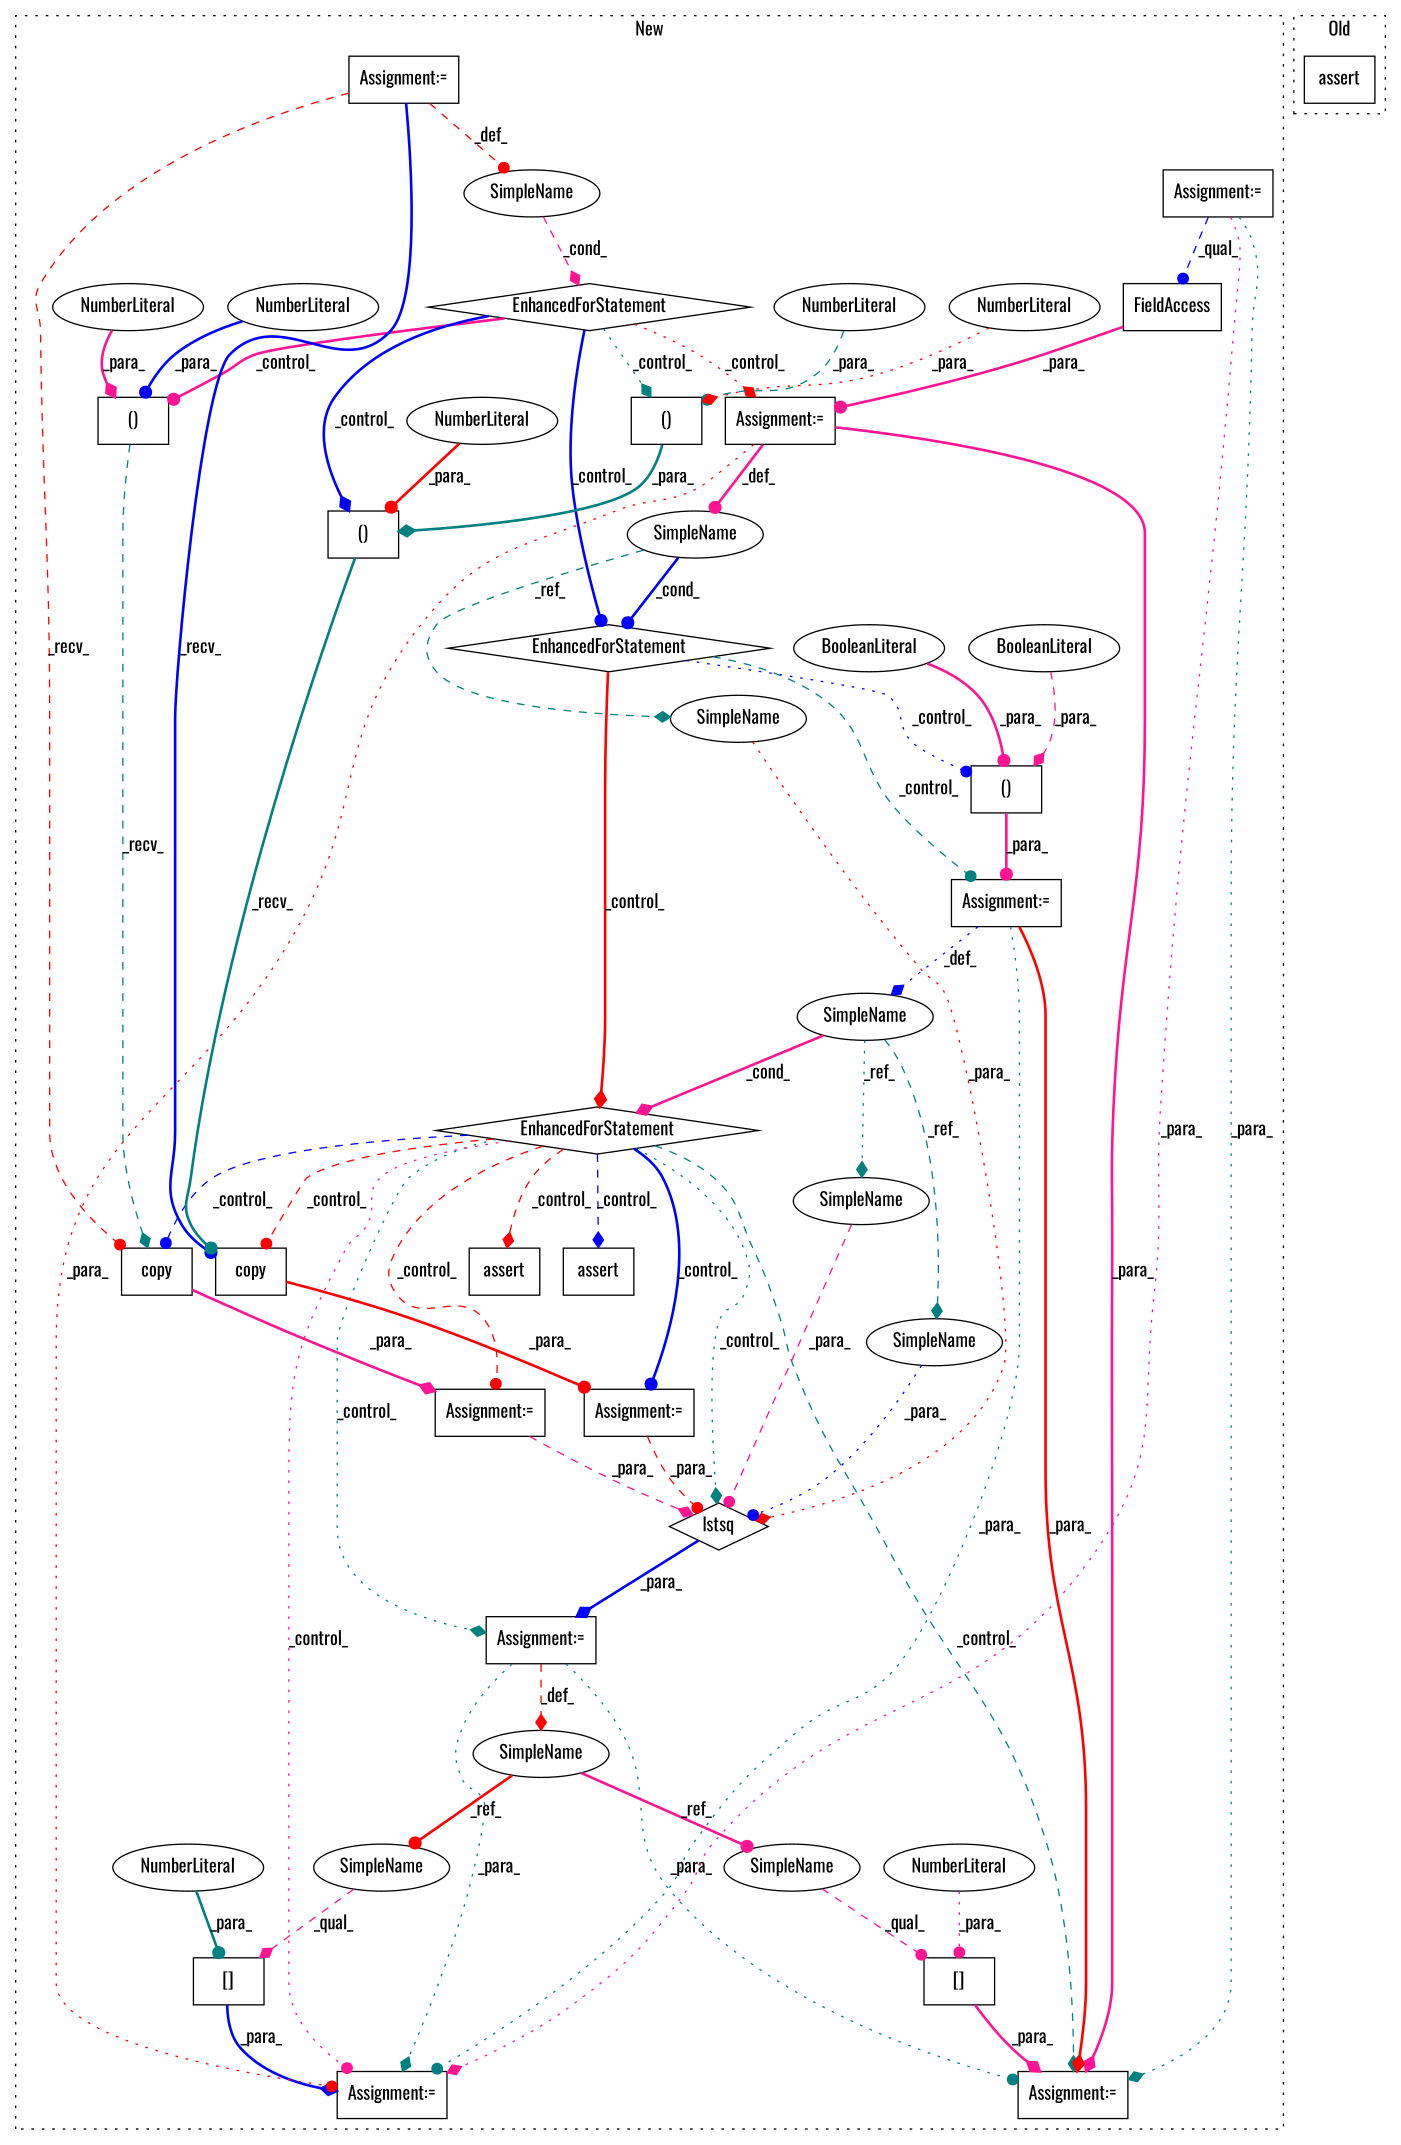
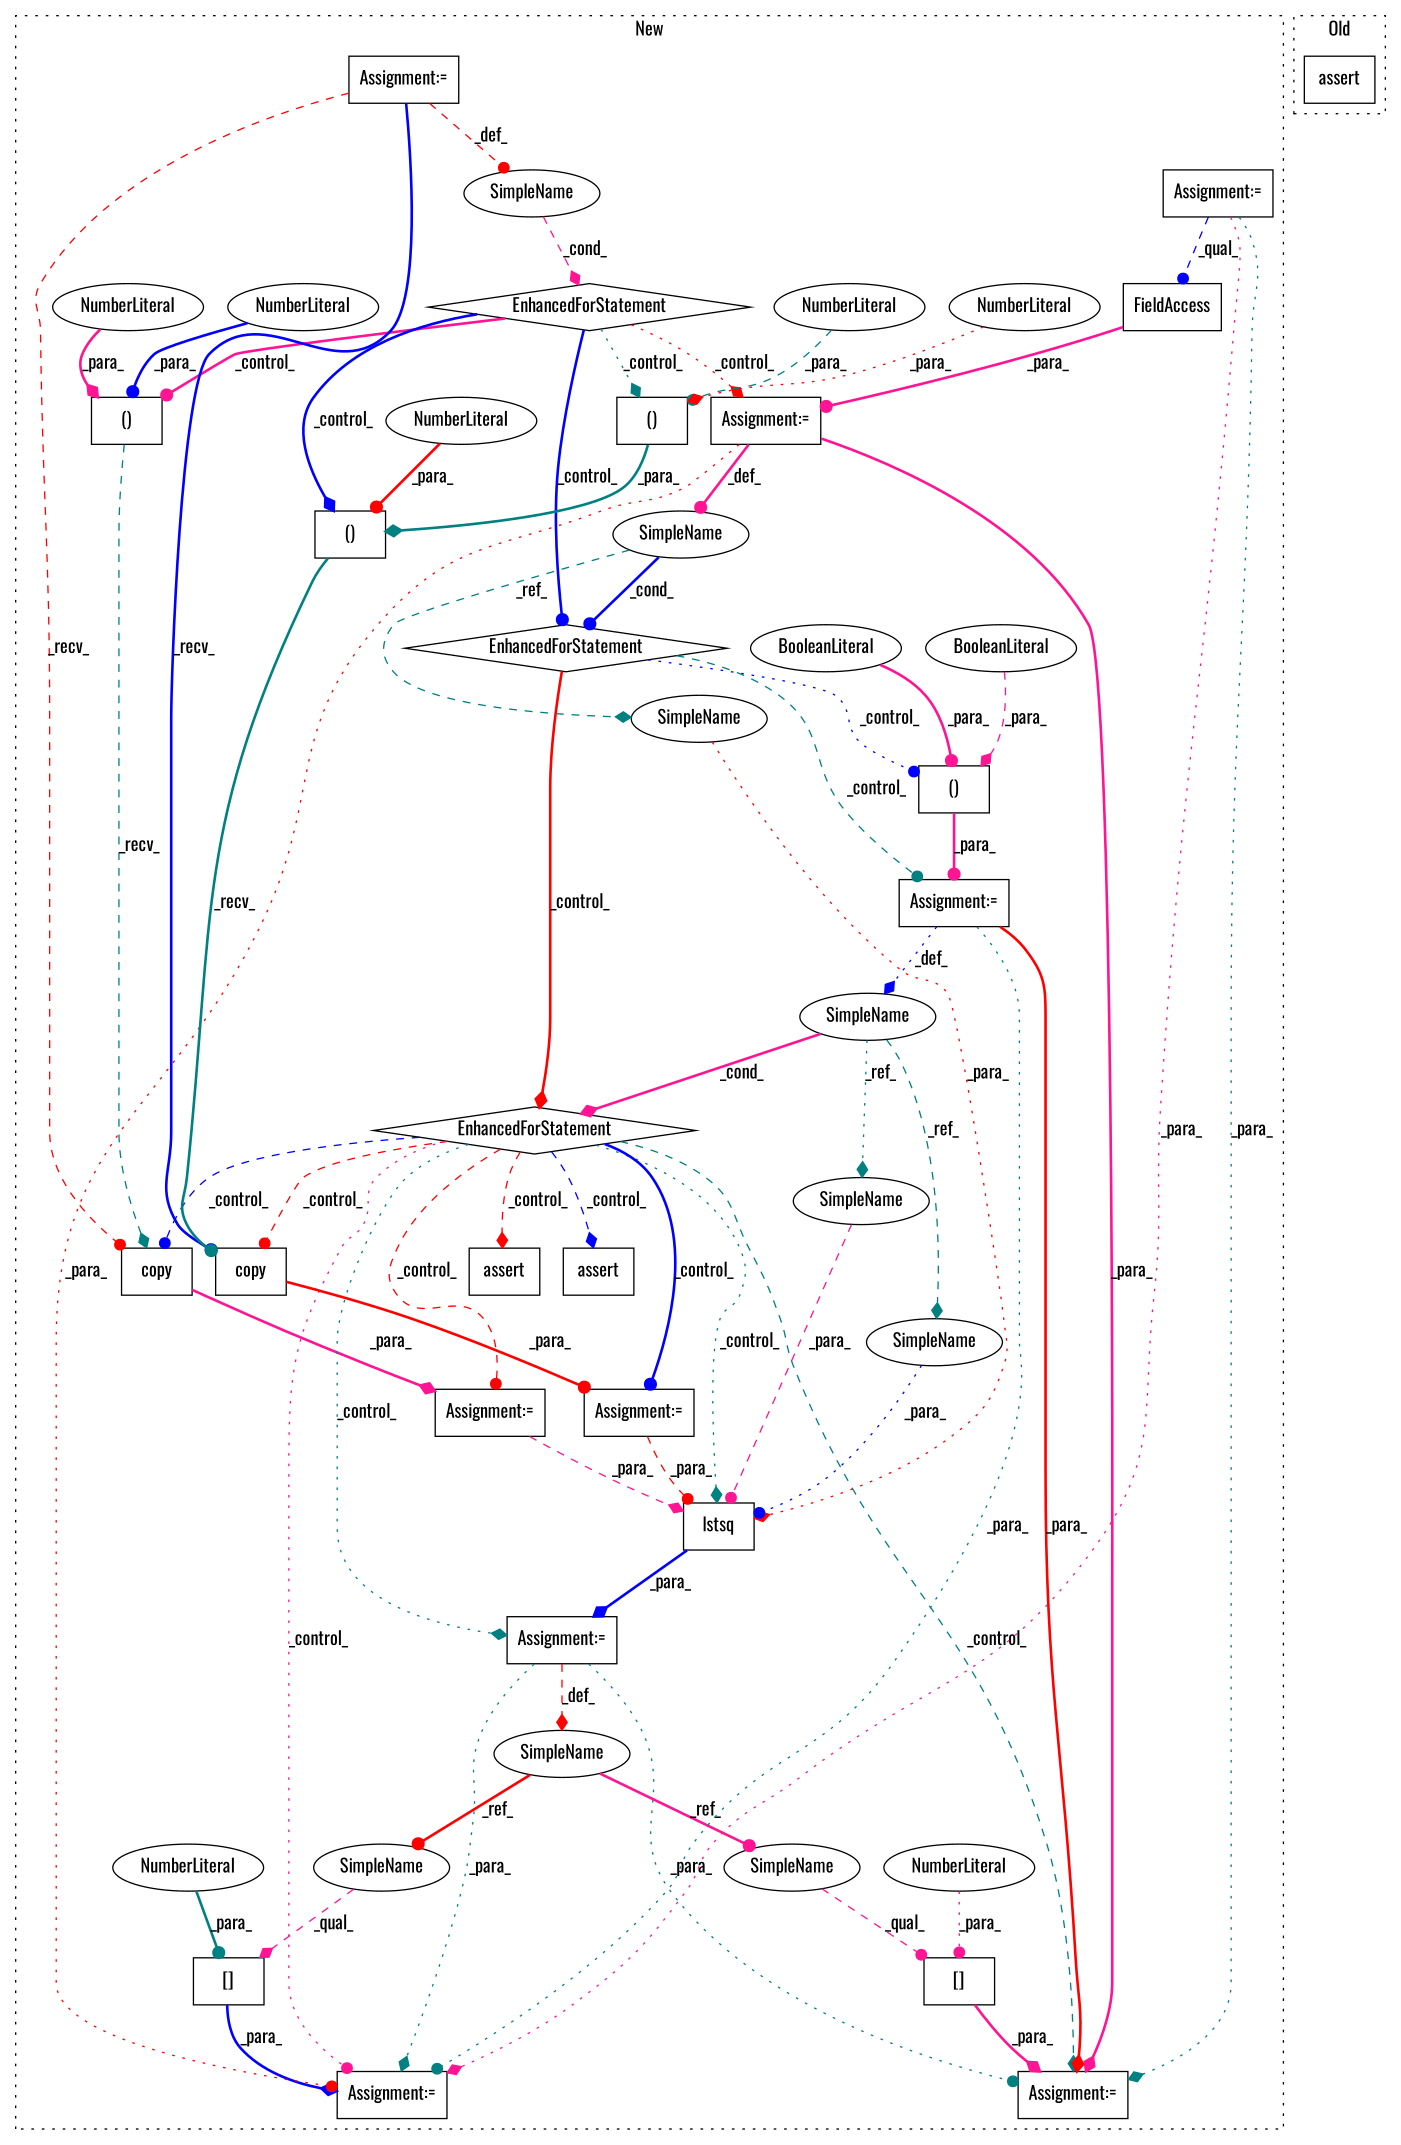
(719, 1527) -> (719, 1527)
